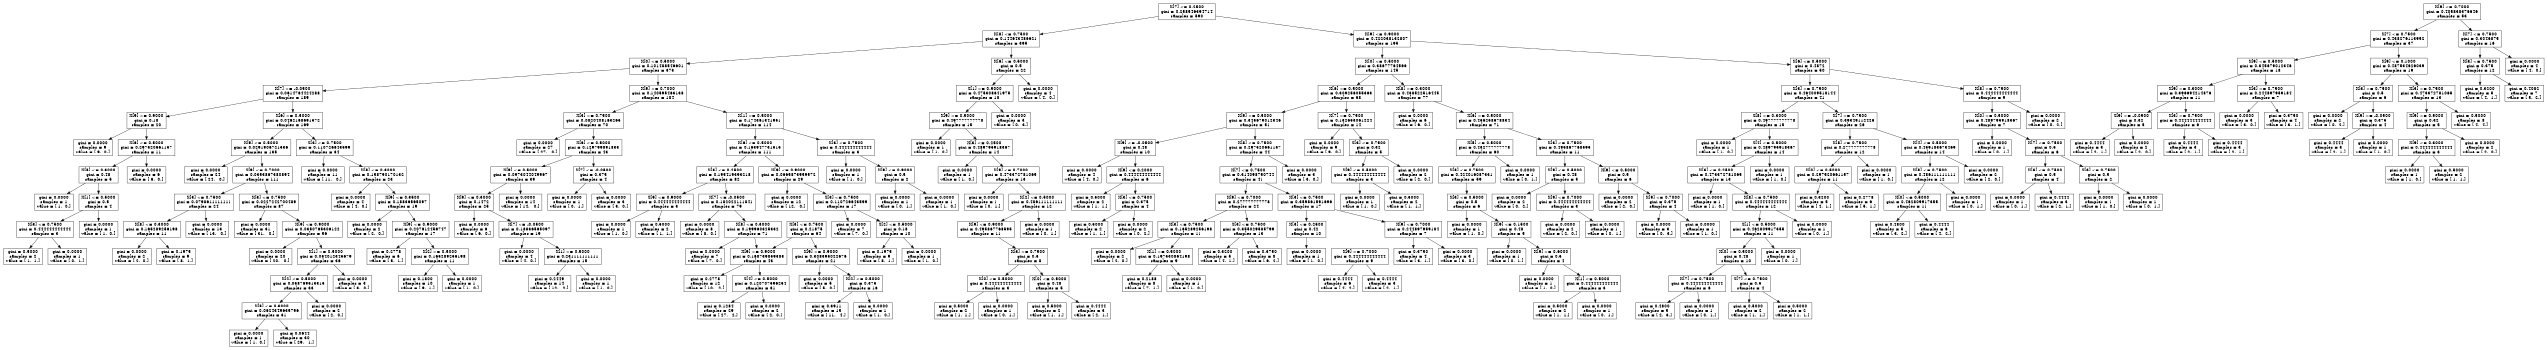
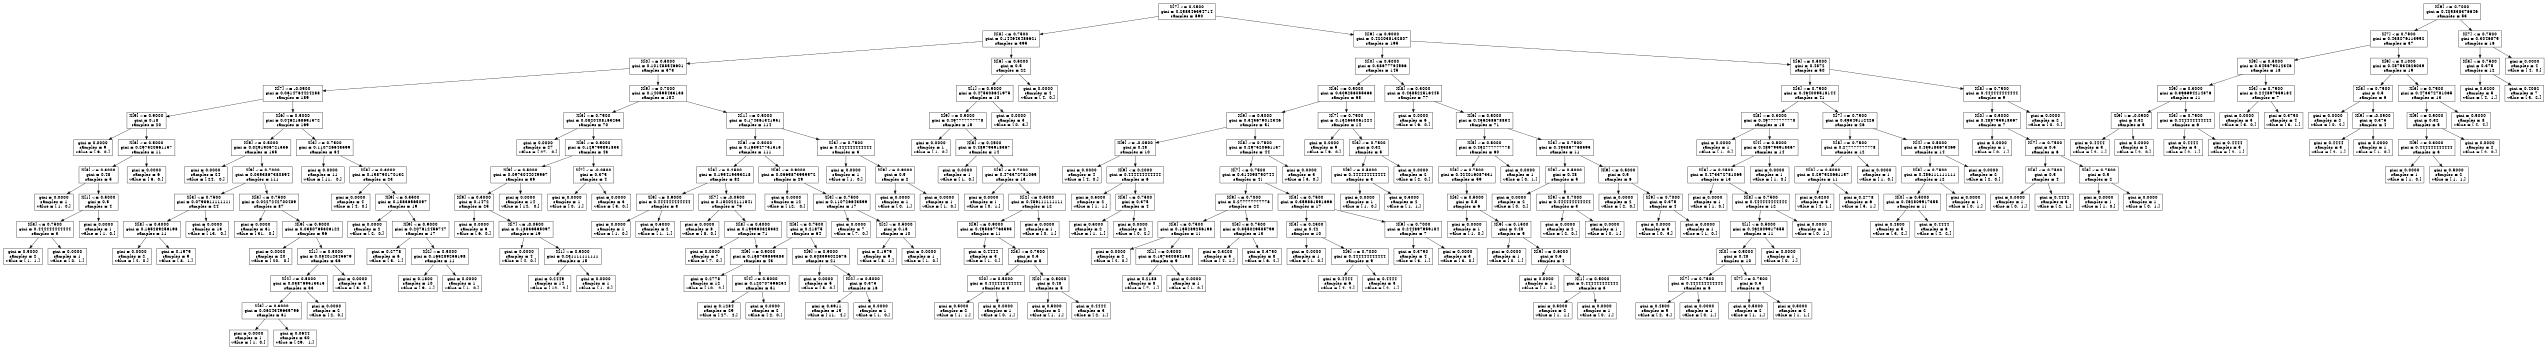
none -> (1332, 242)
none -> (983, 257)
